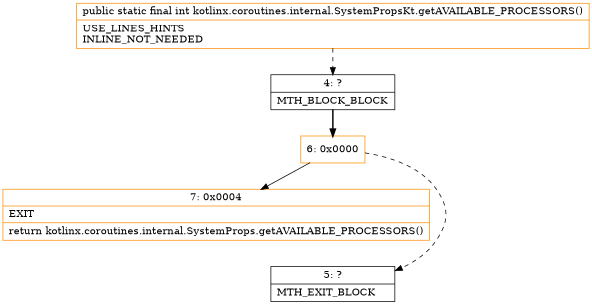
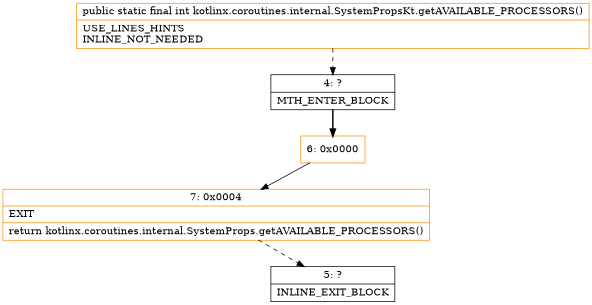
(332, 101) -> (333, 101)
(441, 197) -> (278, 251)
(326, 292) -> (333, 292)
